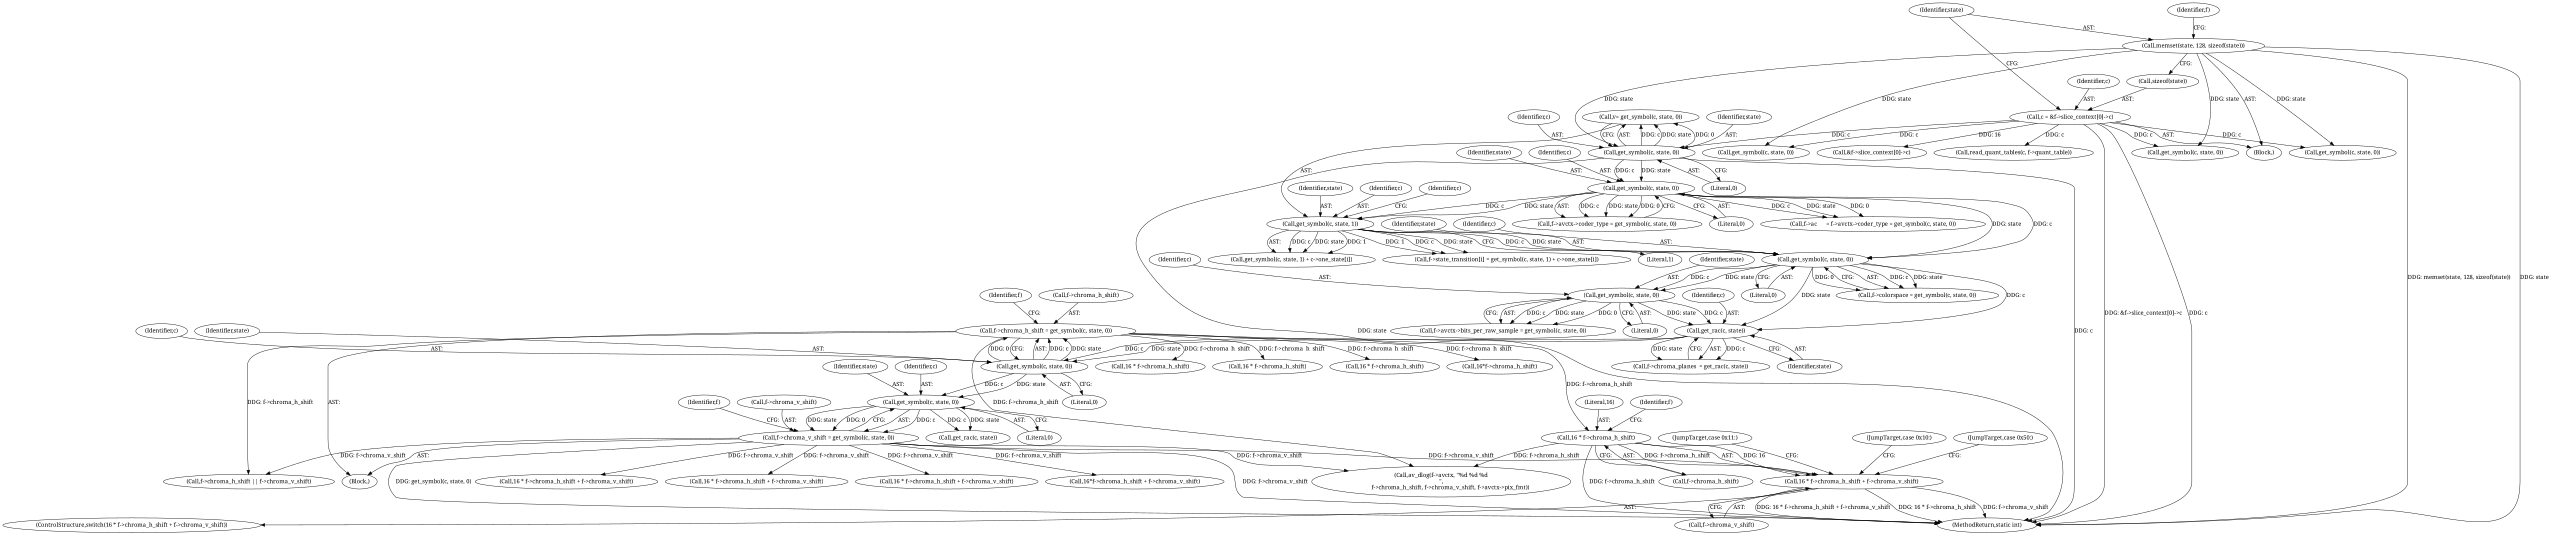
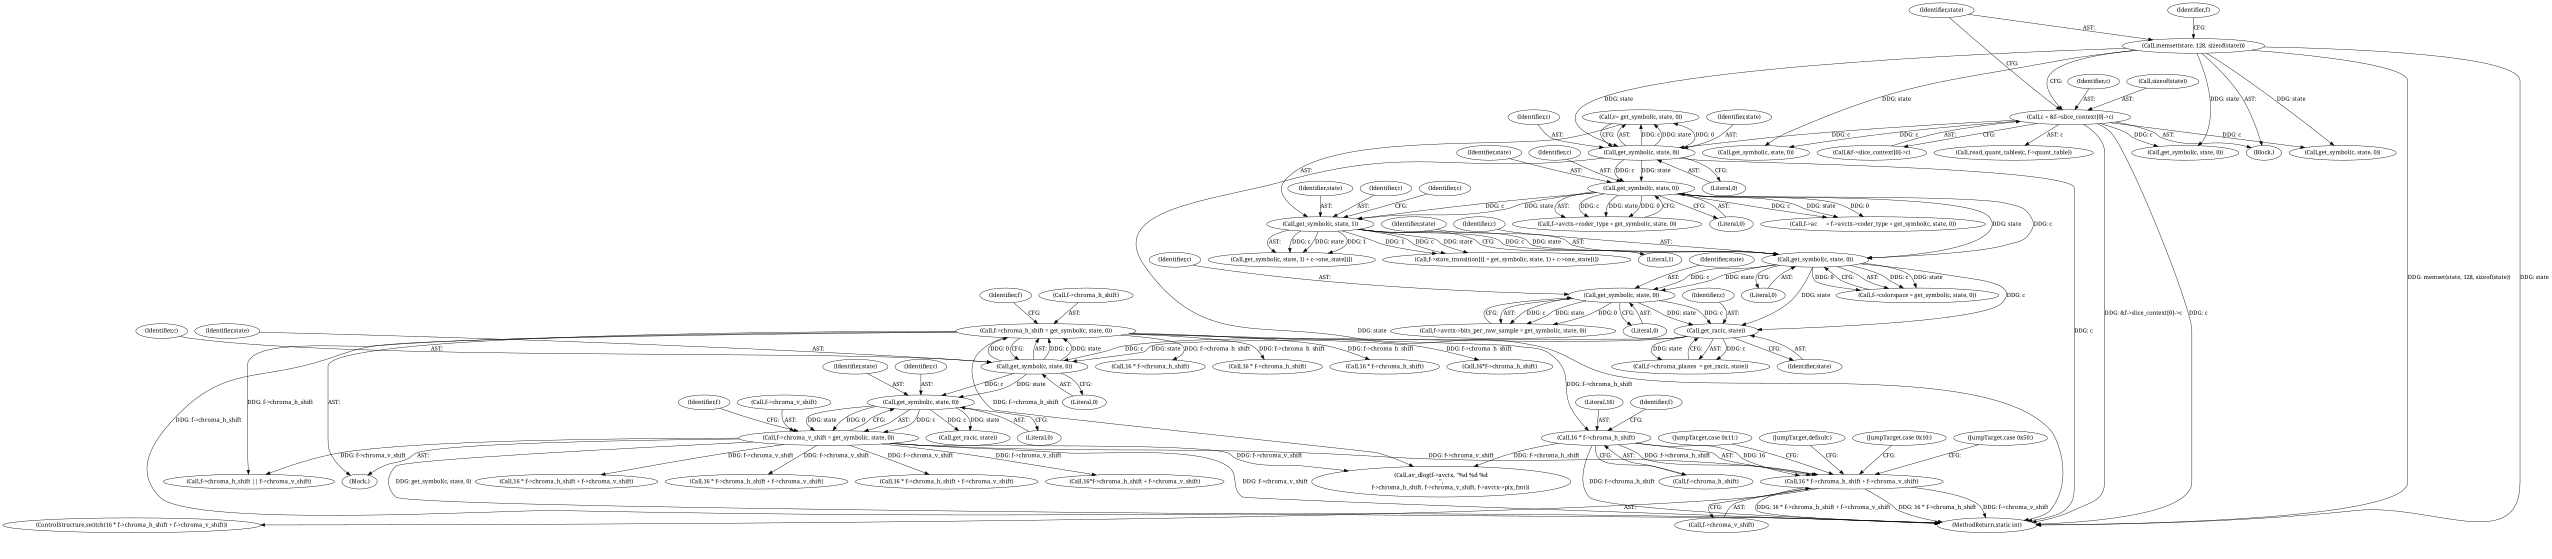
(2179, 62) -> (2073, 62)
none -> (1953, 130)
(1990, 135) -> (1990, 135)
(2055, 135) -> (2055, 135)
none -> (1802, 438)
none -> (602, 511)
